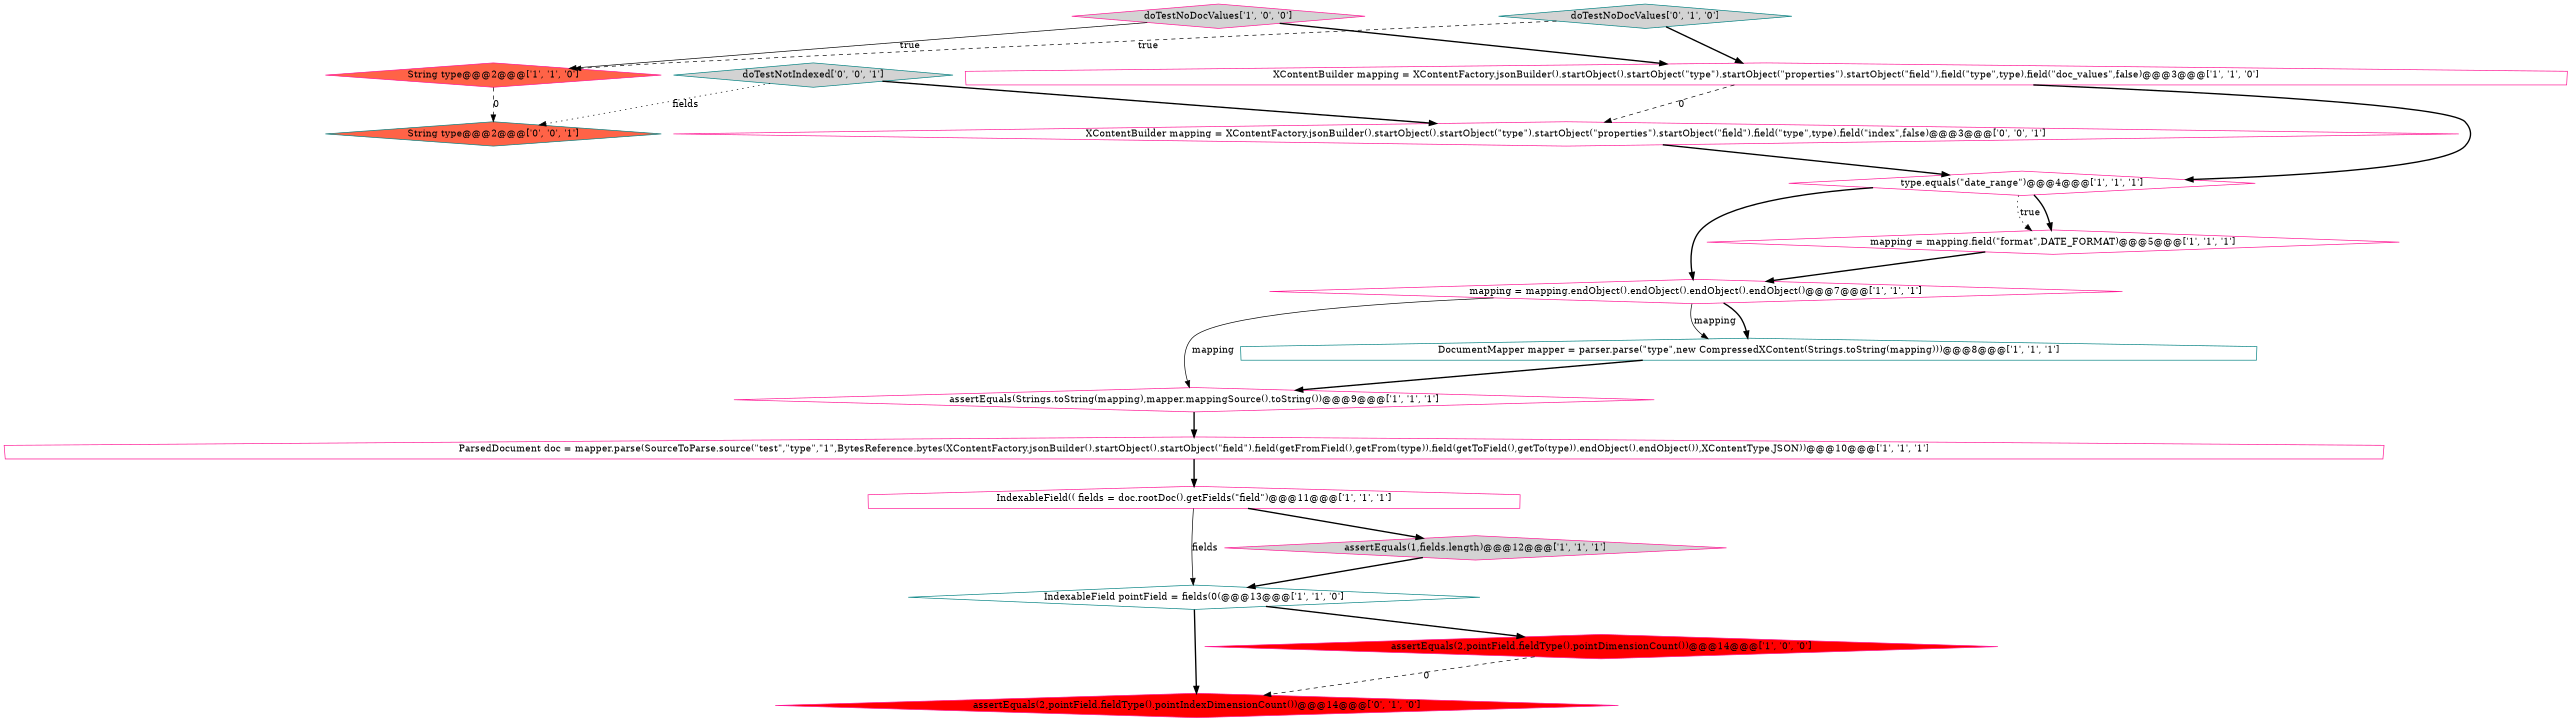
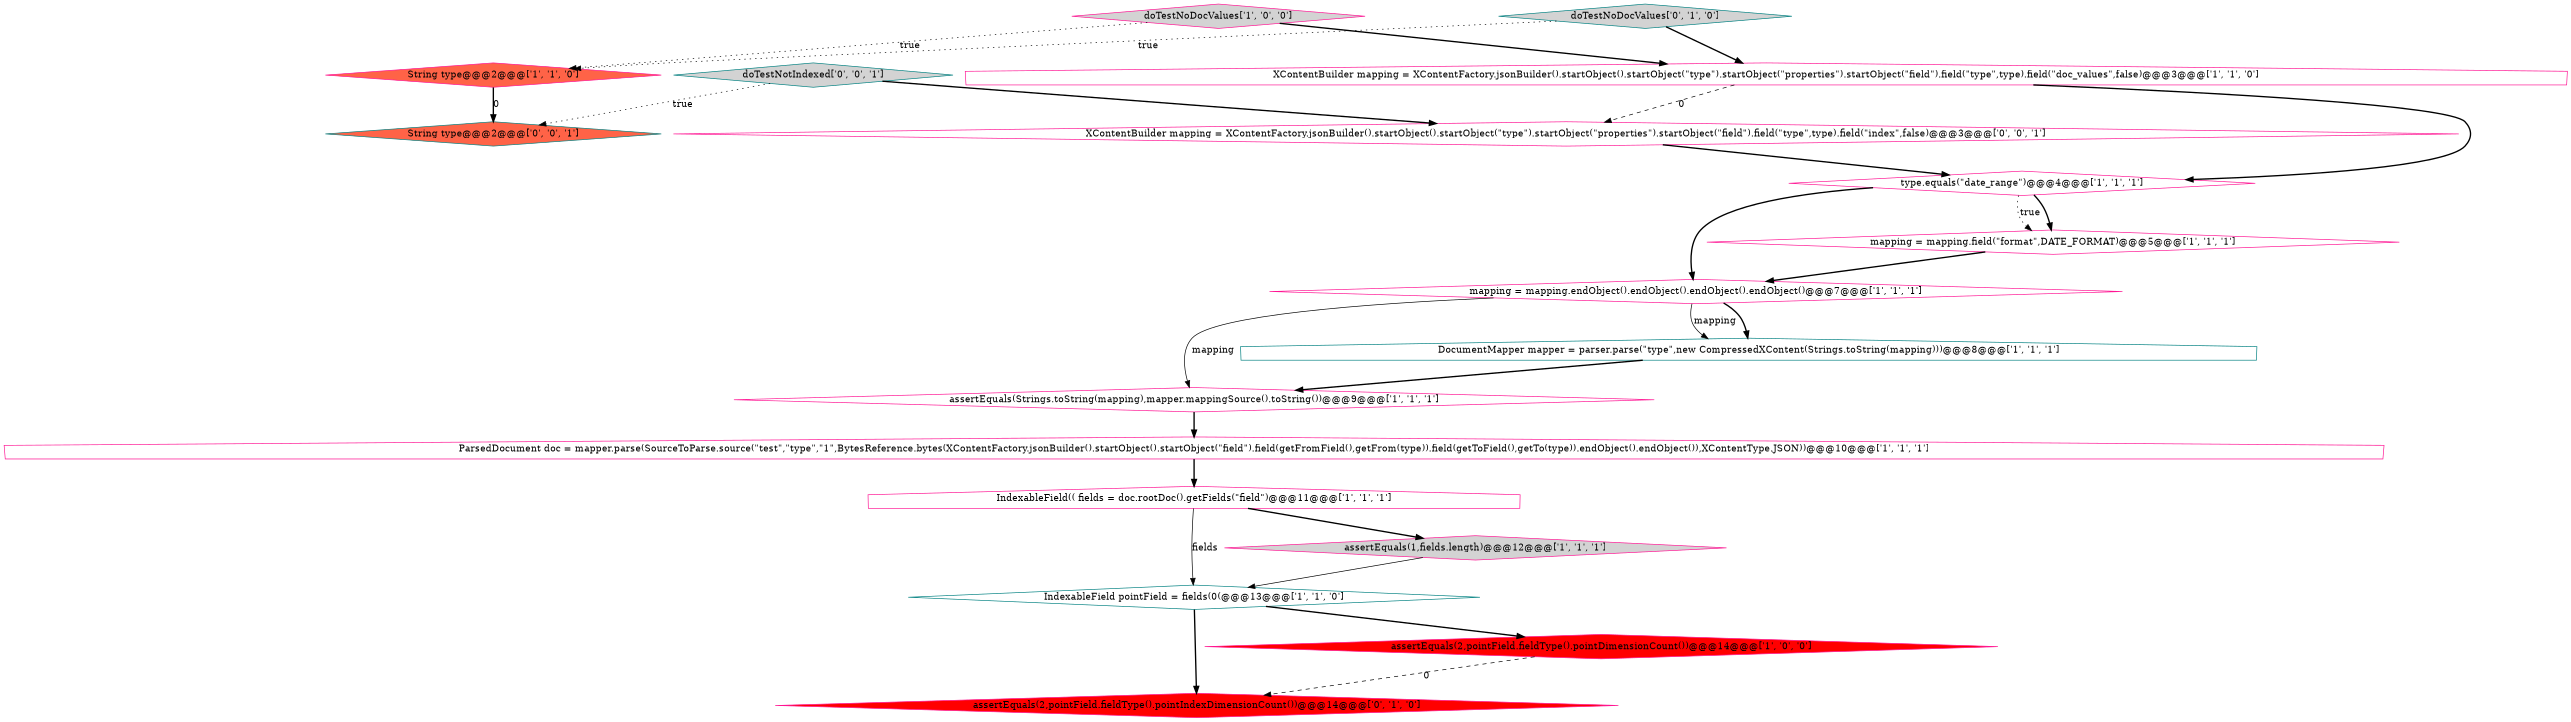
(1069, 44) -> (1069, 44)
(862, 45) -> (862, 45)
(493, 101) -> (493, 101)
(686, 105) -> (683, 105)
(1339, 572) -> (1339, 572)
